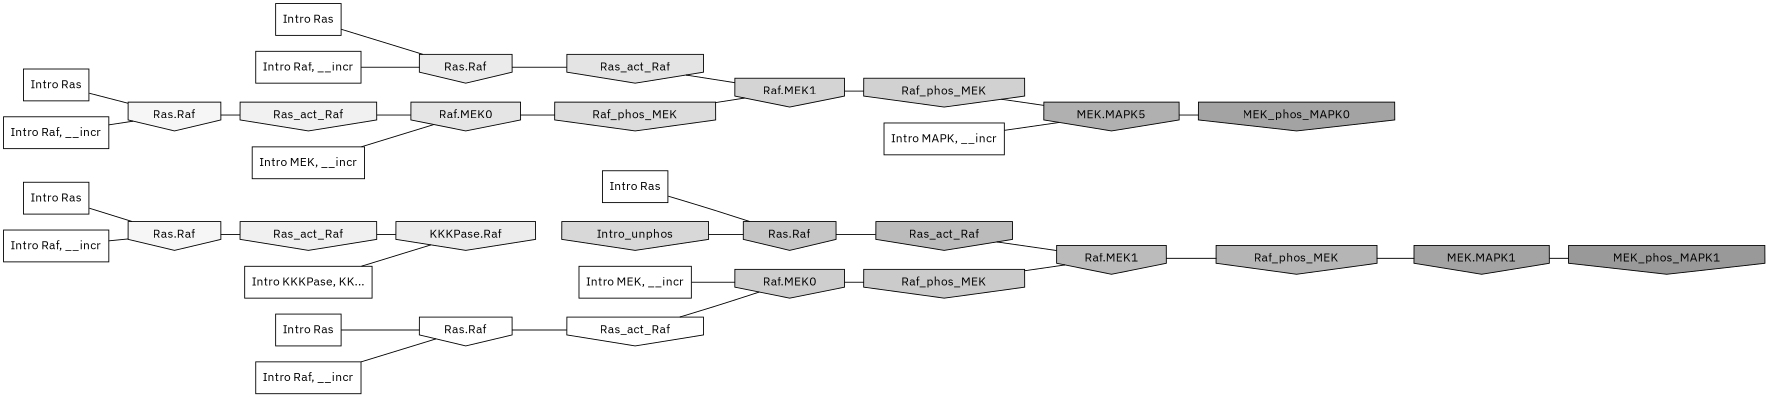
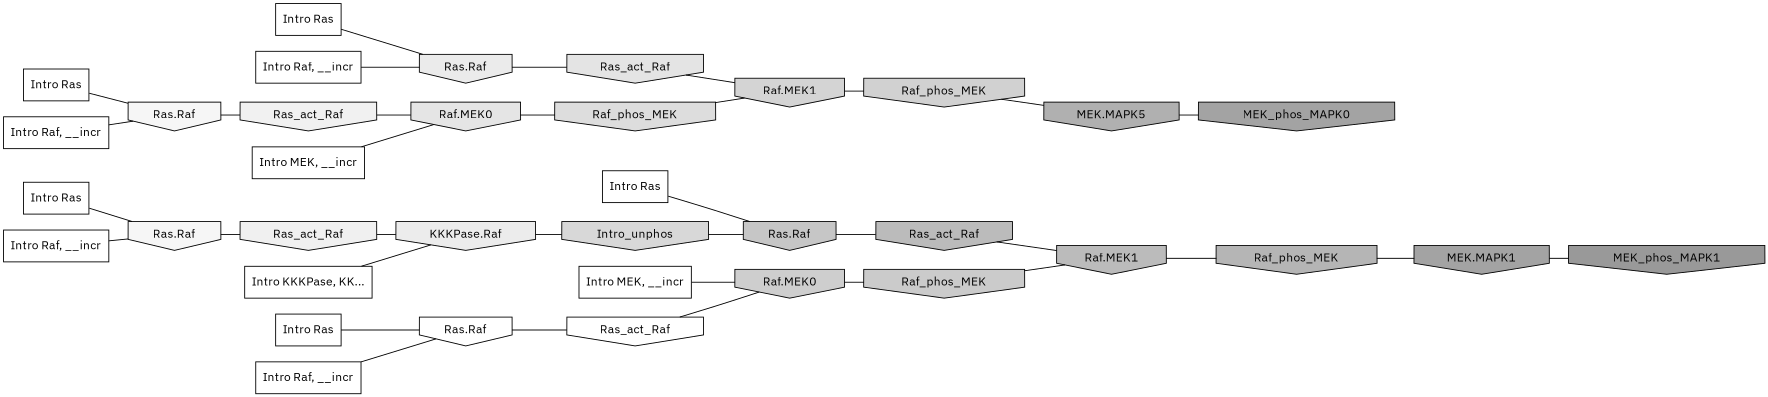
(944, 139) -> none
none -> (549, 234)
